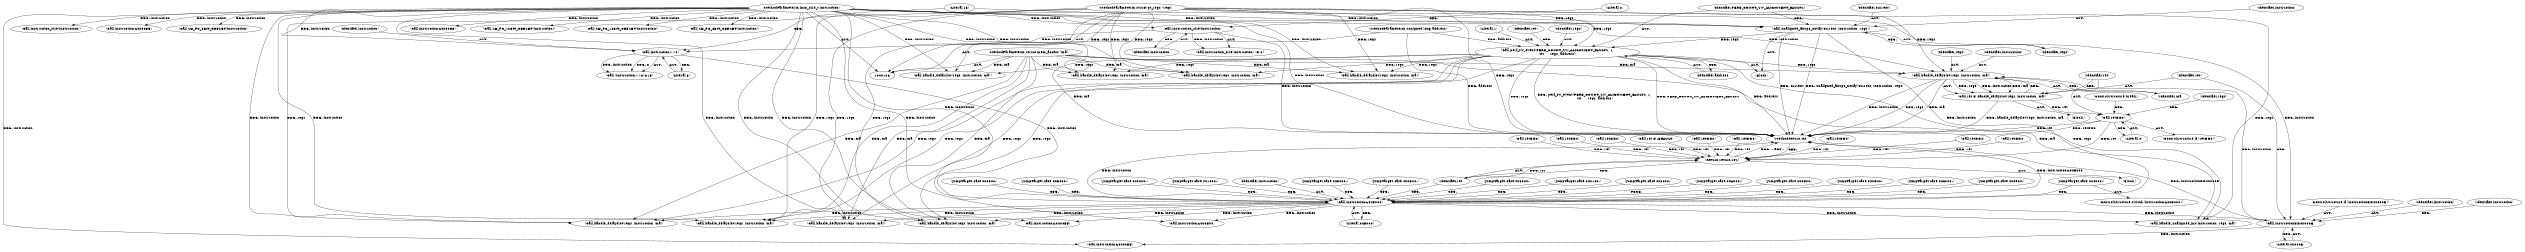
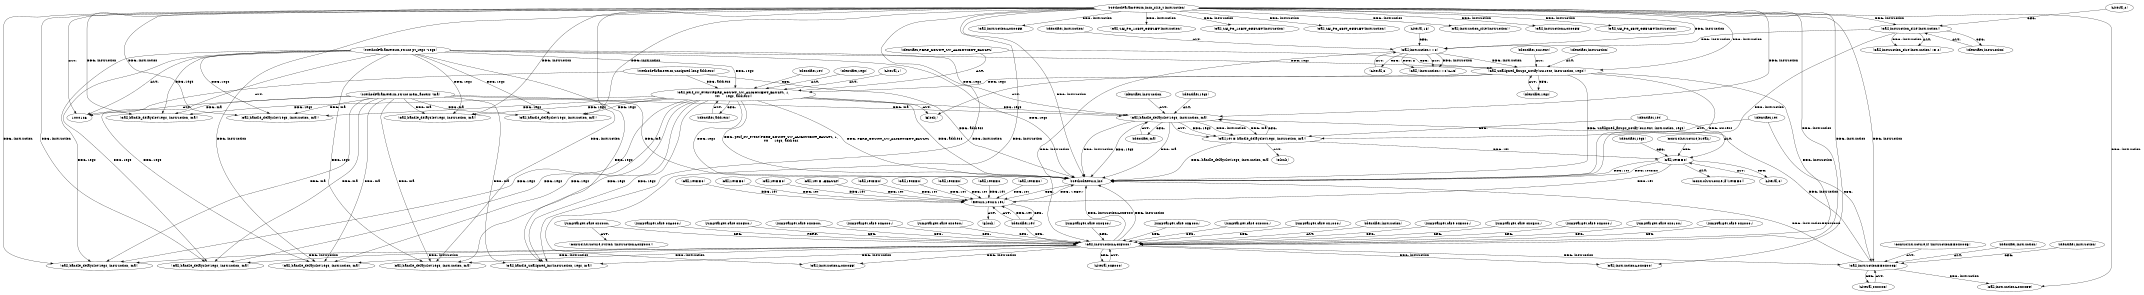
(1289, 19) -> (1477, 59)
none -> (924, 151)
